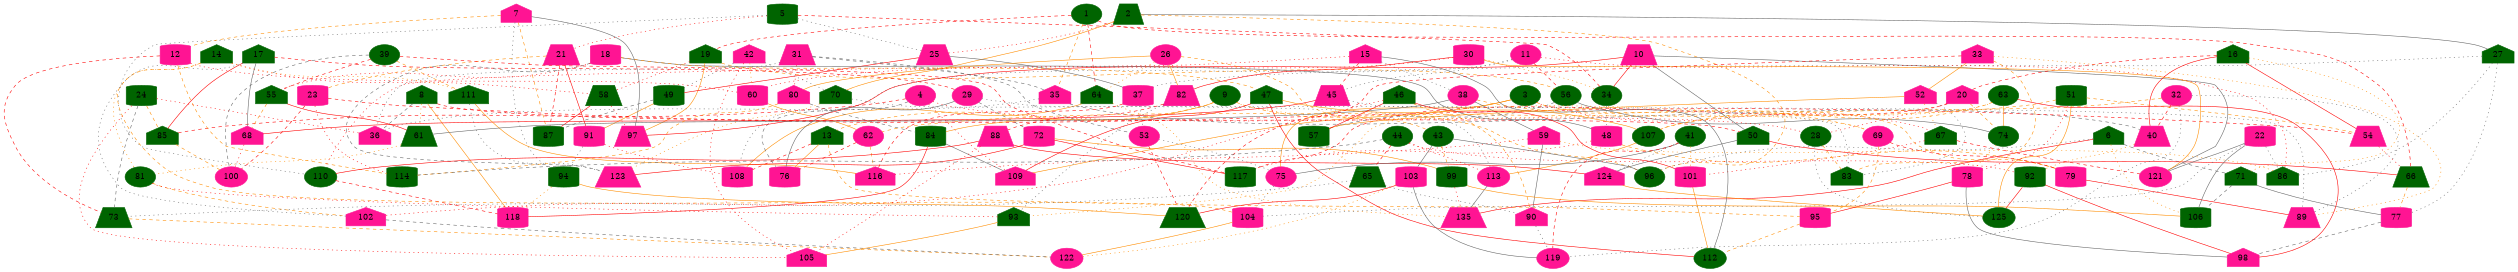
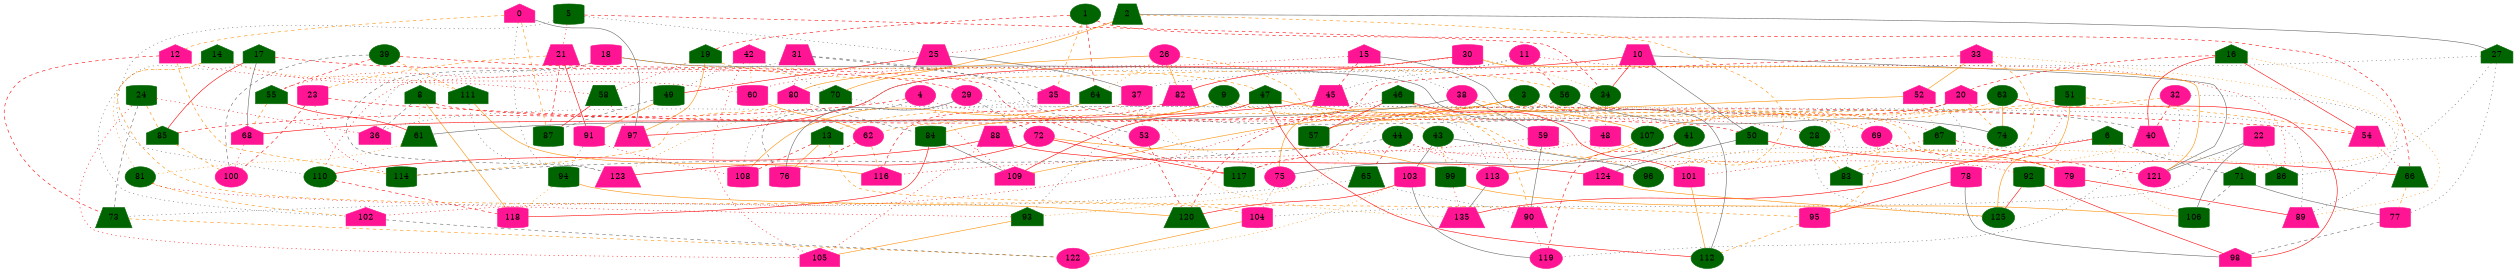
(516, 14) -> (520, 14)
(175, 55) -> (175, 55)
(1039, 136) -> (1039, 136)
(1544, 136) -> (1543, 136)
(1532, 218) -> (1529, 218)
